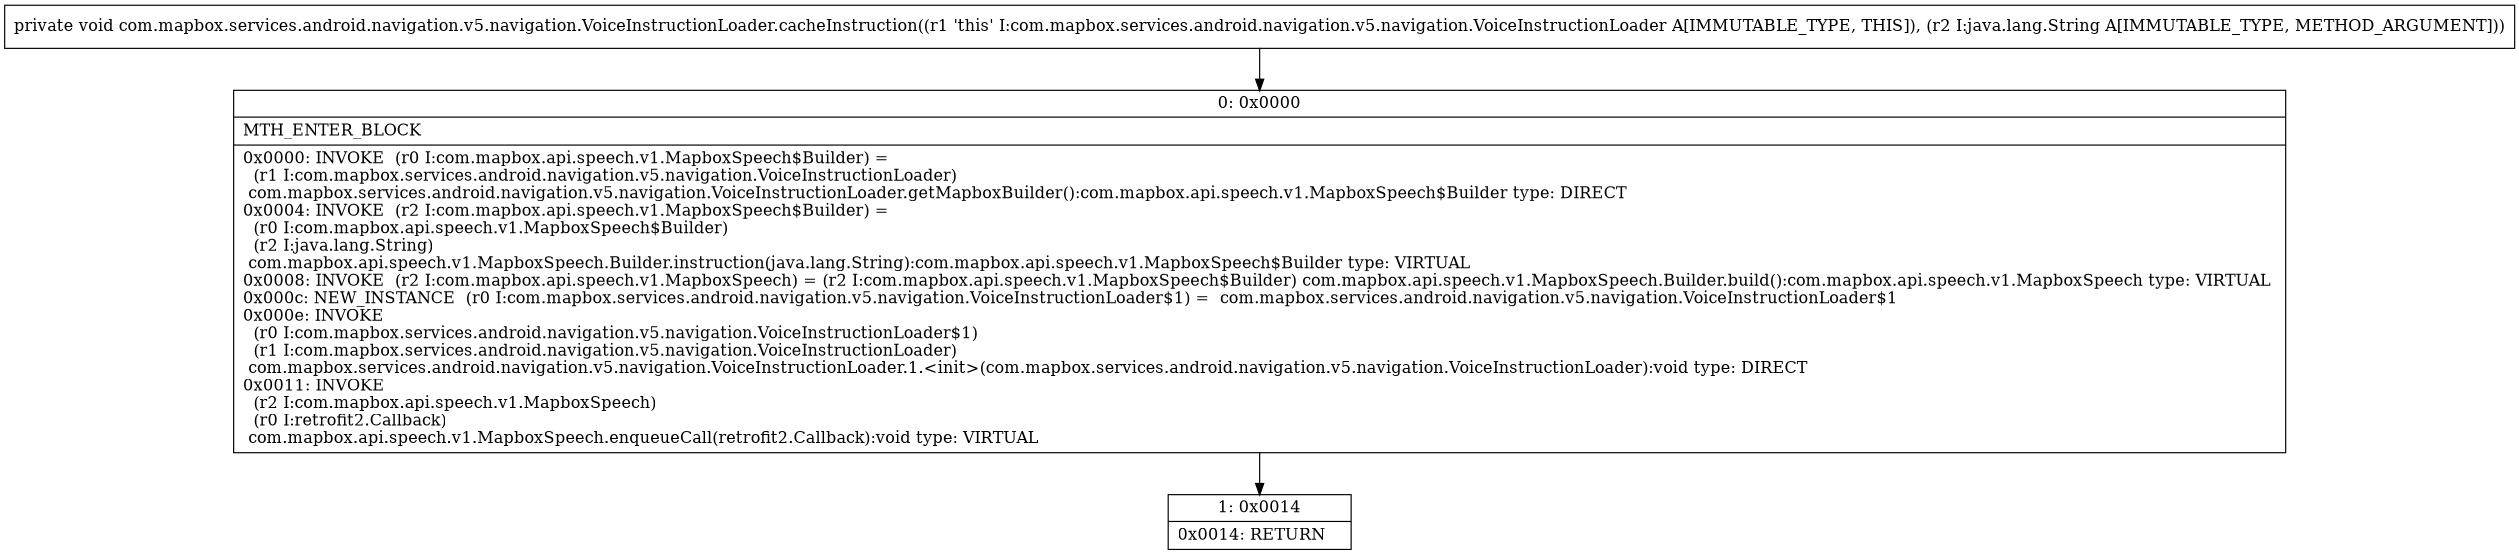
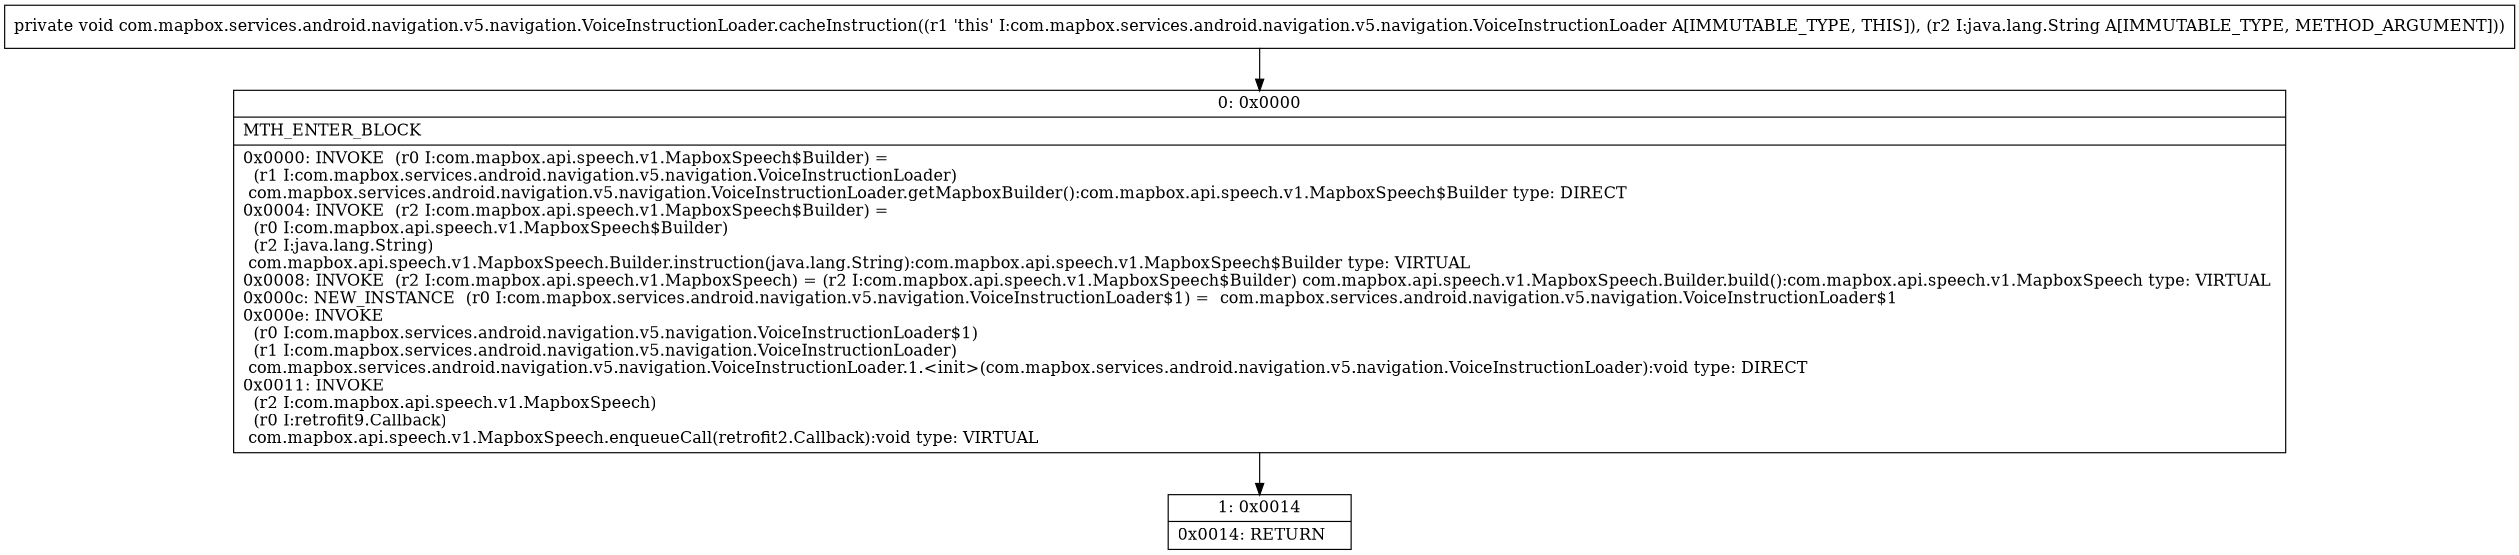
(345, 421) -> (345, 421)
